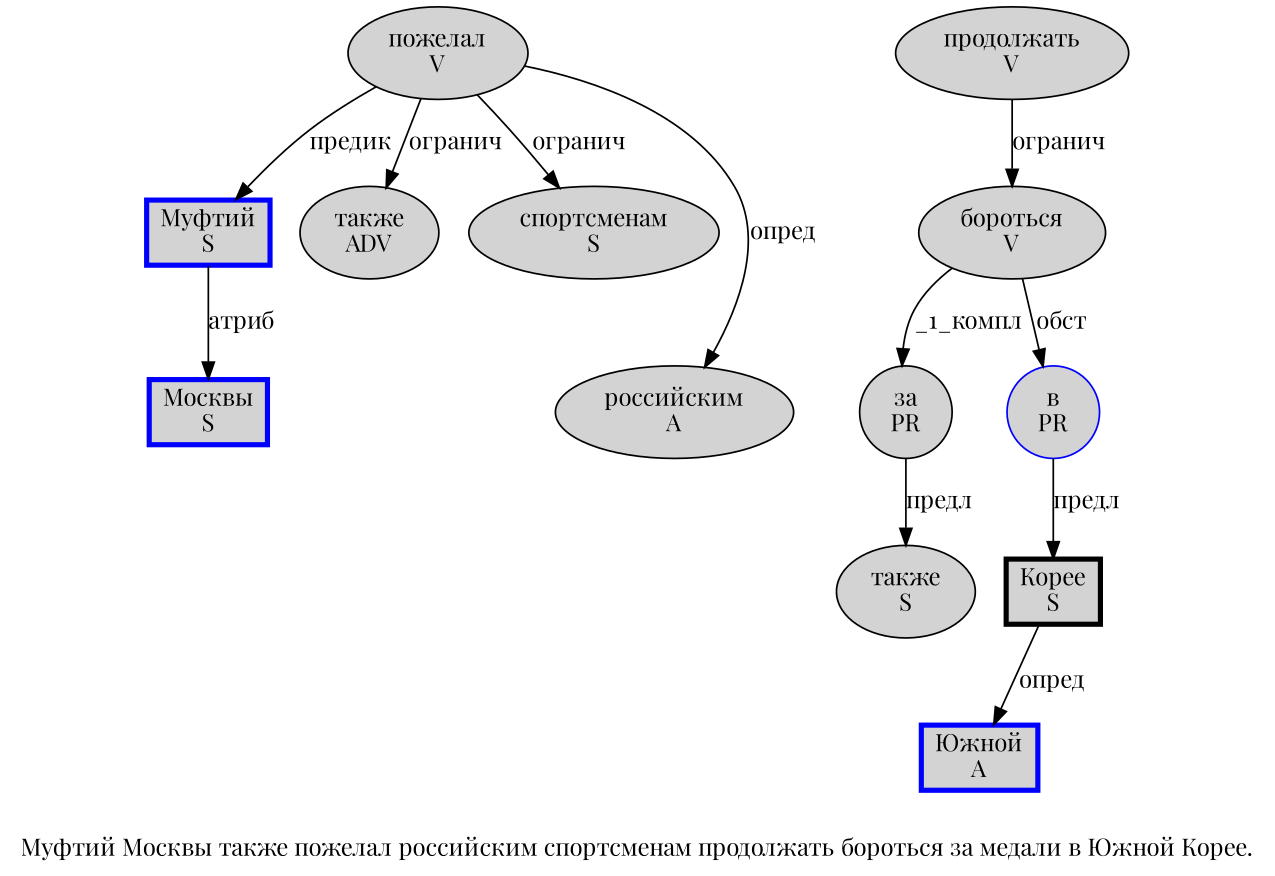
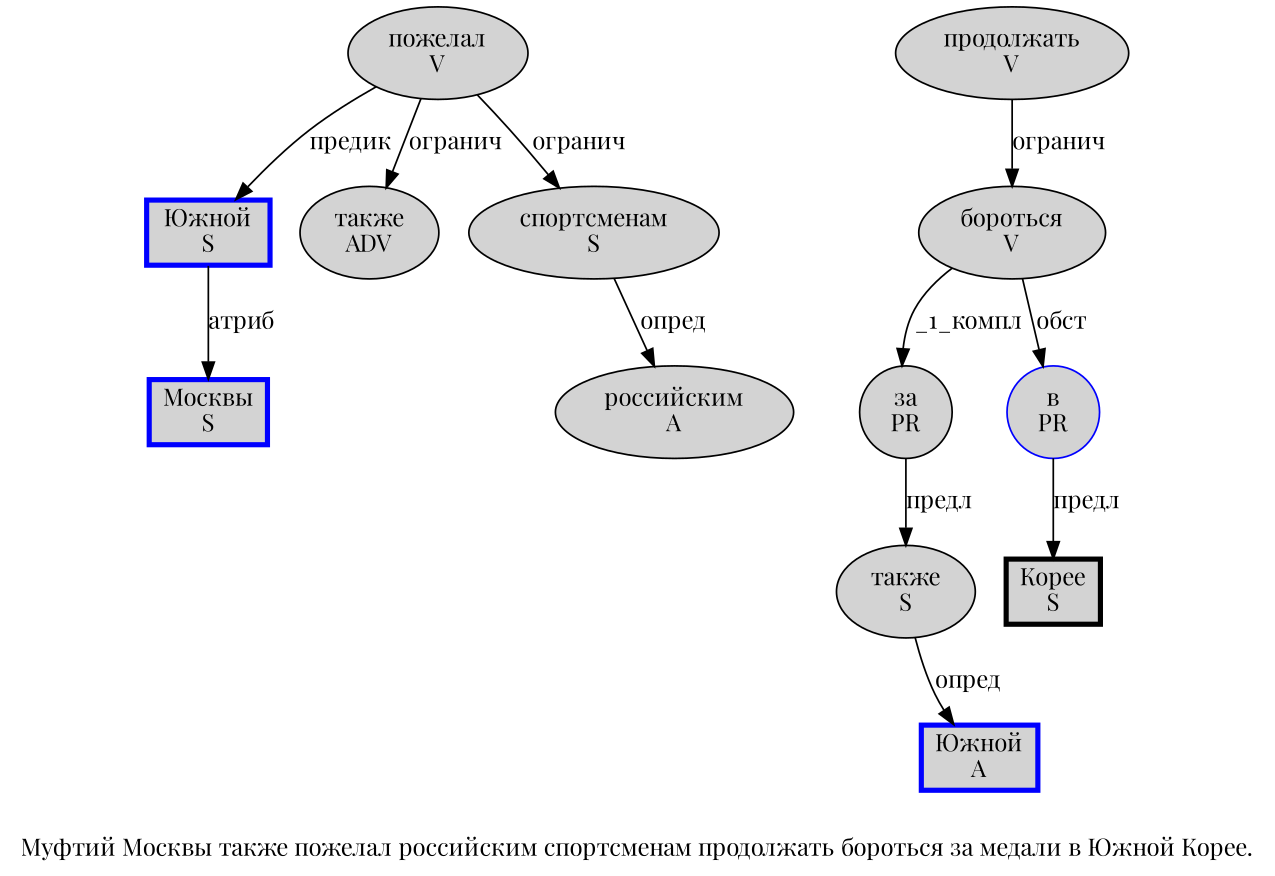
(712, 157) -> (631, 314)
(208, 233) -> (208, 233)
(1020, 667) -> (927, 675)
